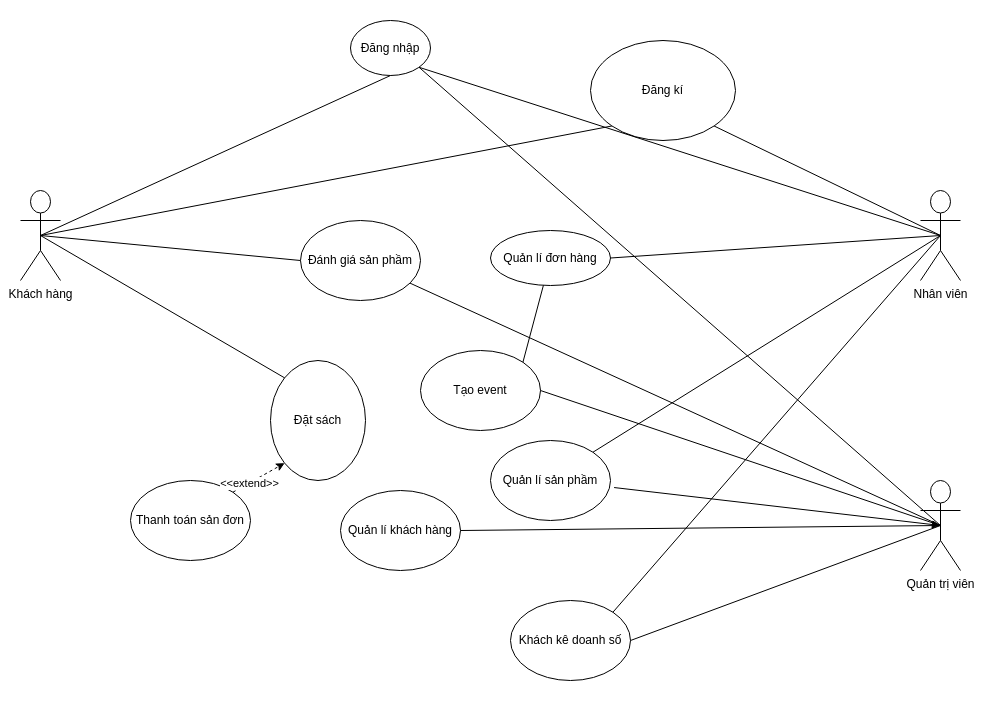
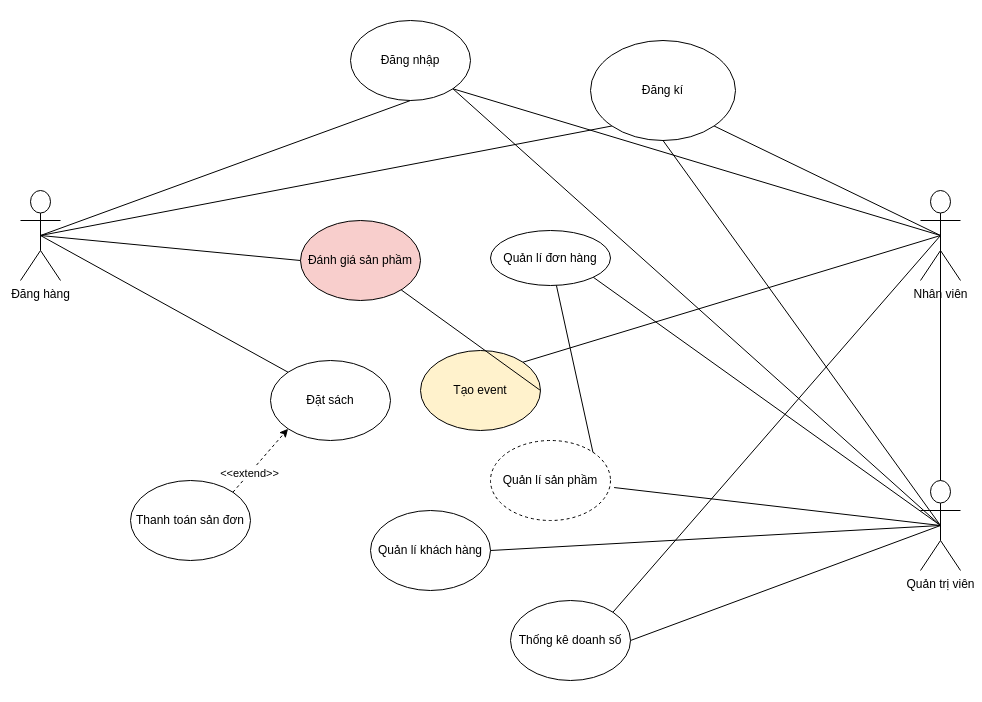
(391, 48) -> (411, 61)
(789, 246) -> (941, 367)
(361, 261) -> (361, 261)
(41, 295) -> (41, 295)
(533, 324) -> (816, 273)
none -> (799, 330)
(763, 346) -> (575, 369)
(481, 391) -> (481, 391)
(669, 402) -> (761, 397)
(318, 421) -> (331, 401)
(735, 456) -> (471, 340)
(551, 481) -> (551, 481)
(923, 524) -> (924, 524)
(401, 531) -> (431, 551)
(571, 641) -> (571, 641)
